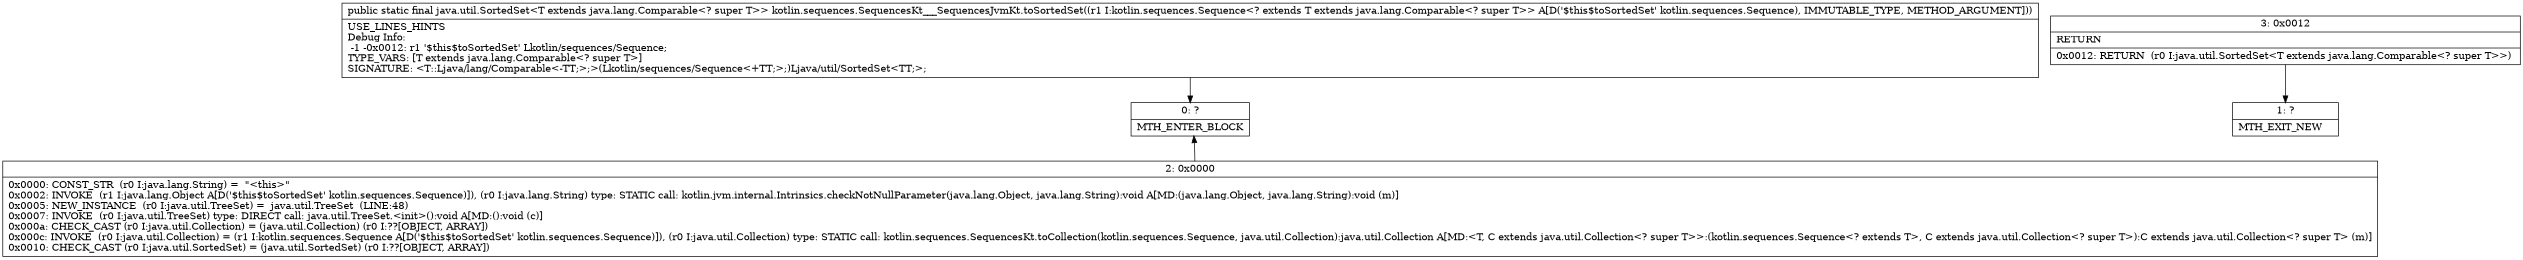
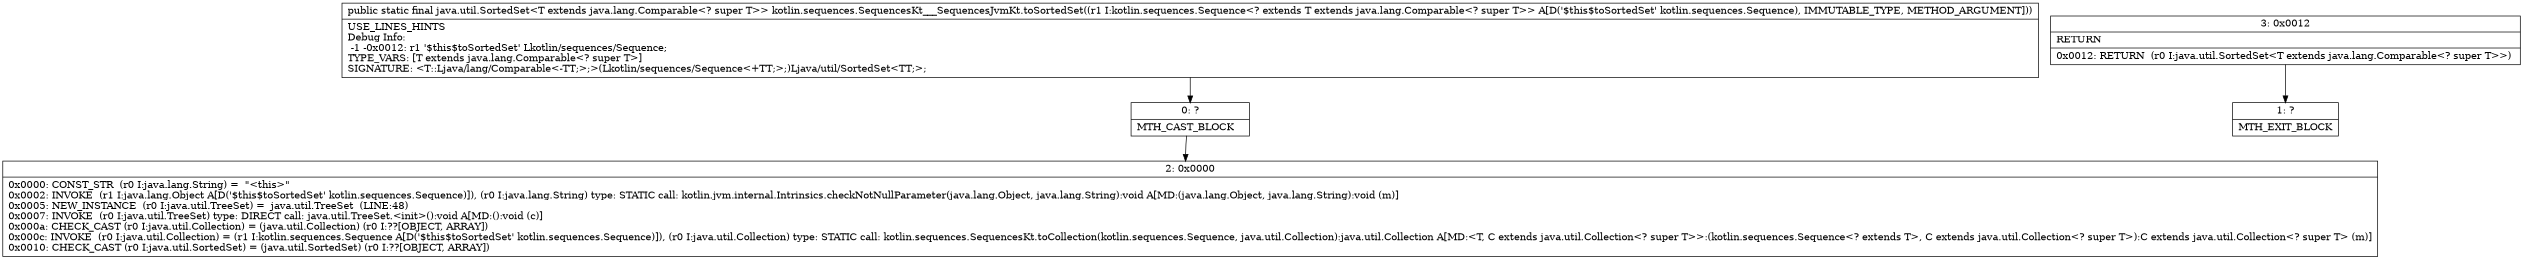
(1190, 127) -> (1185, 127)
(2280, 127) -> (2285, 127)
(1195, 152) -> (1186, 145)
